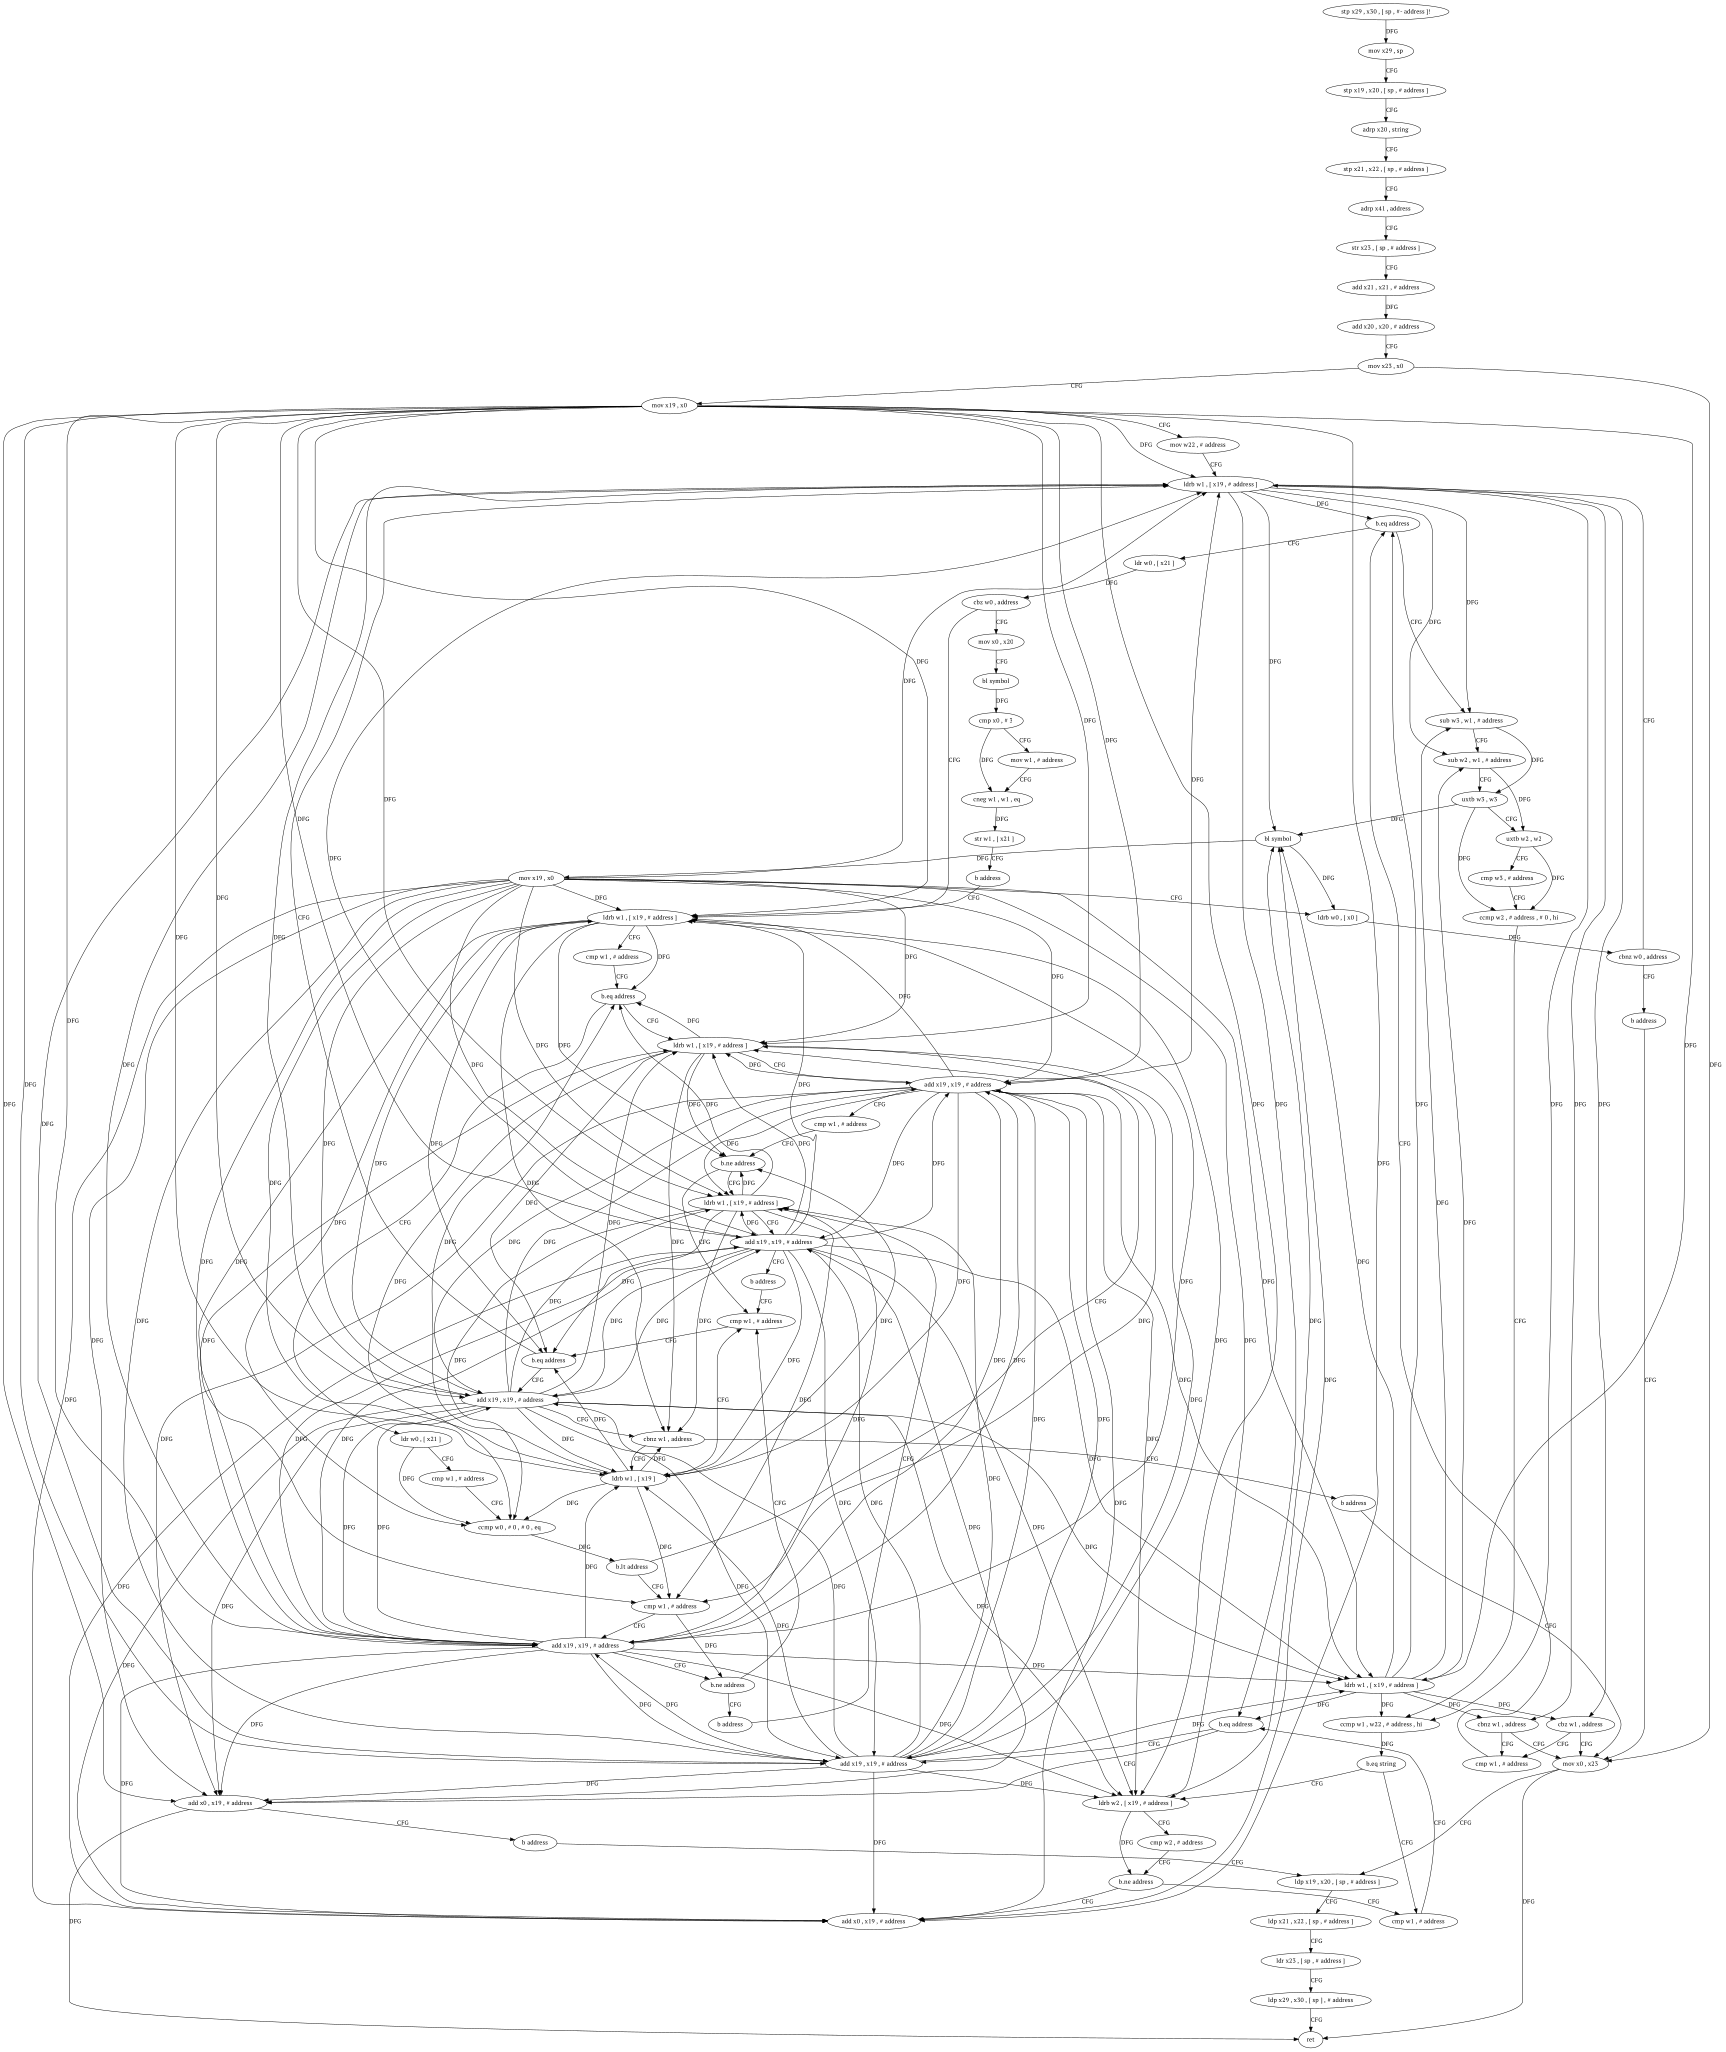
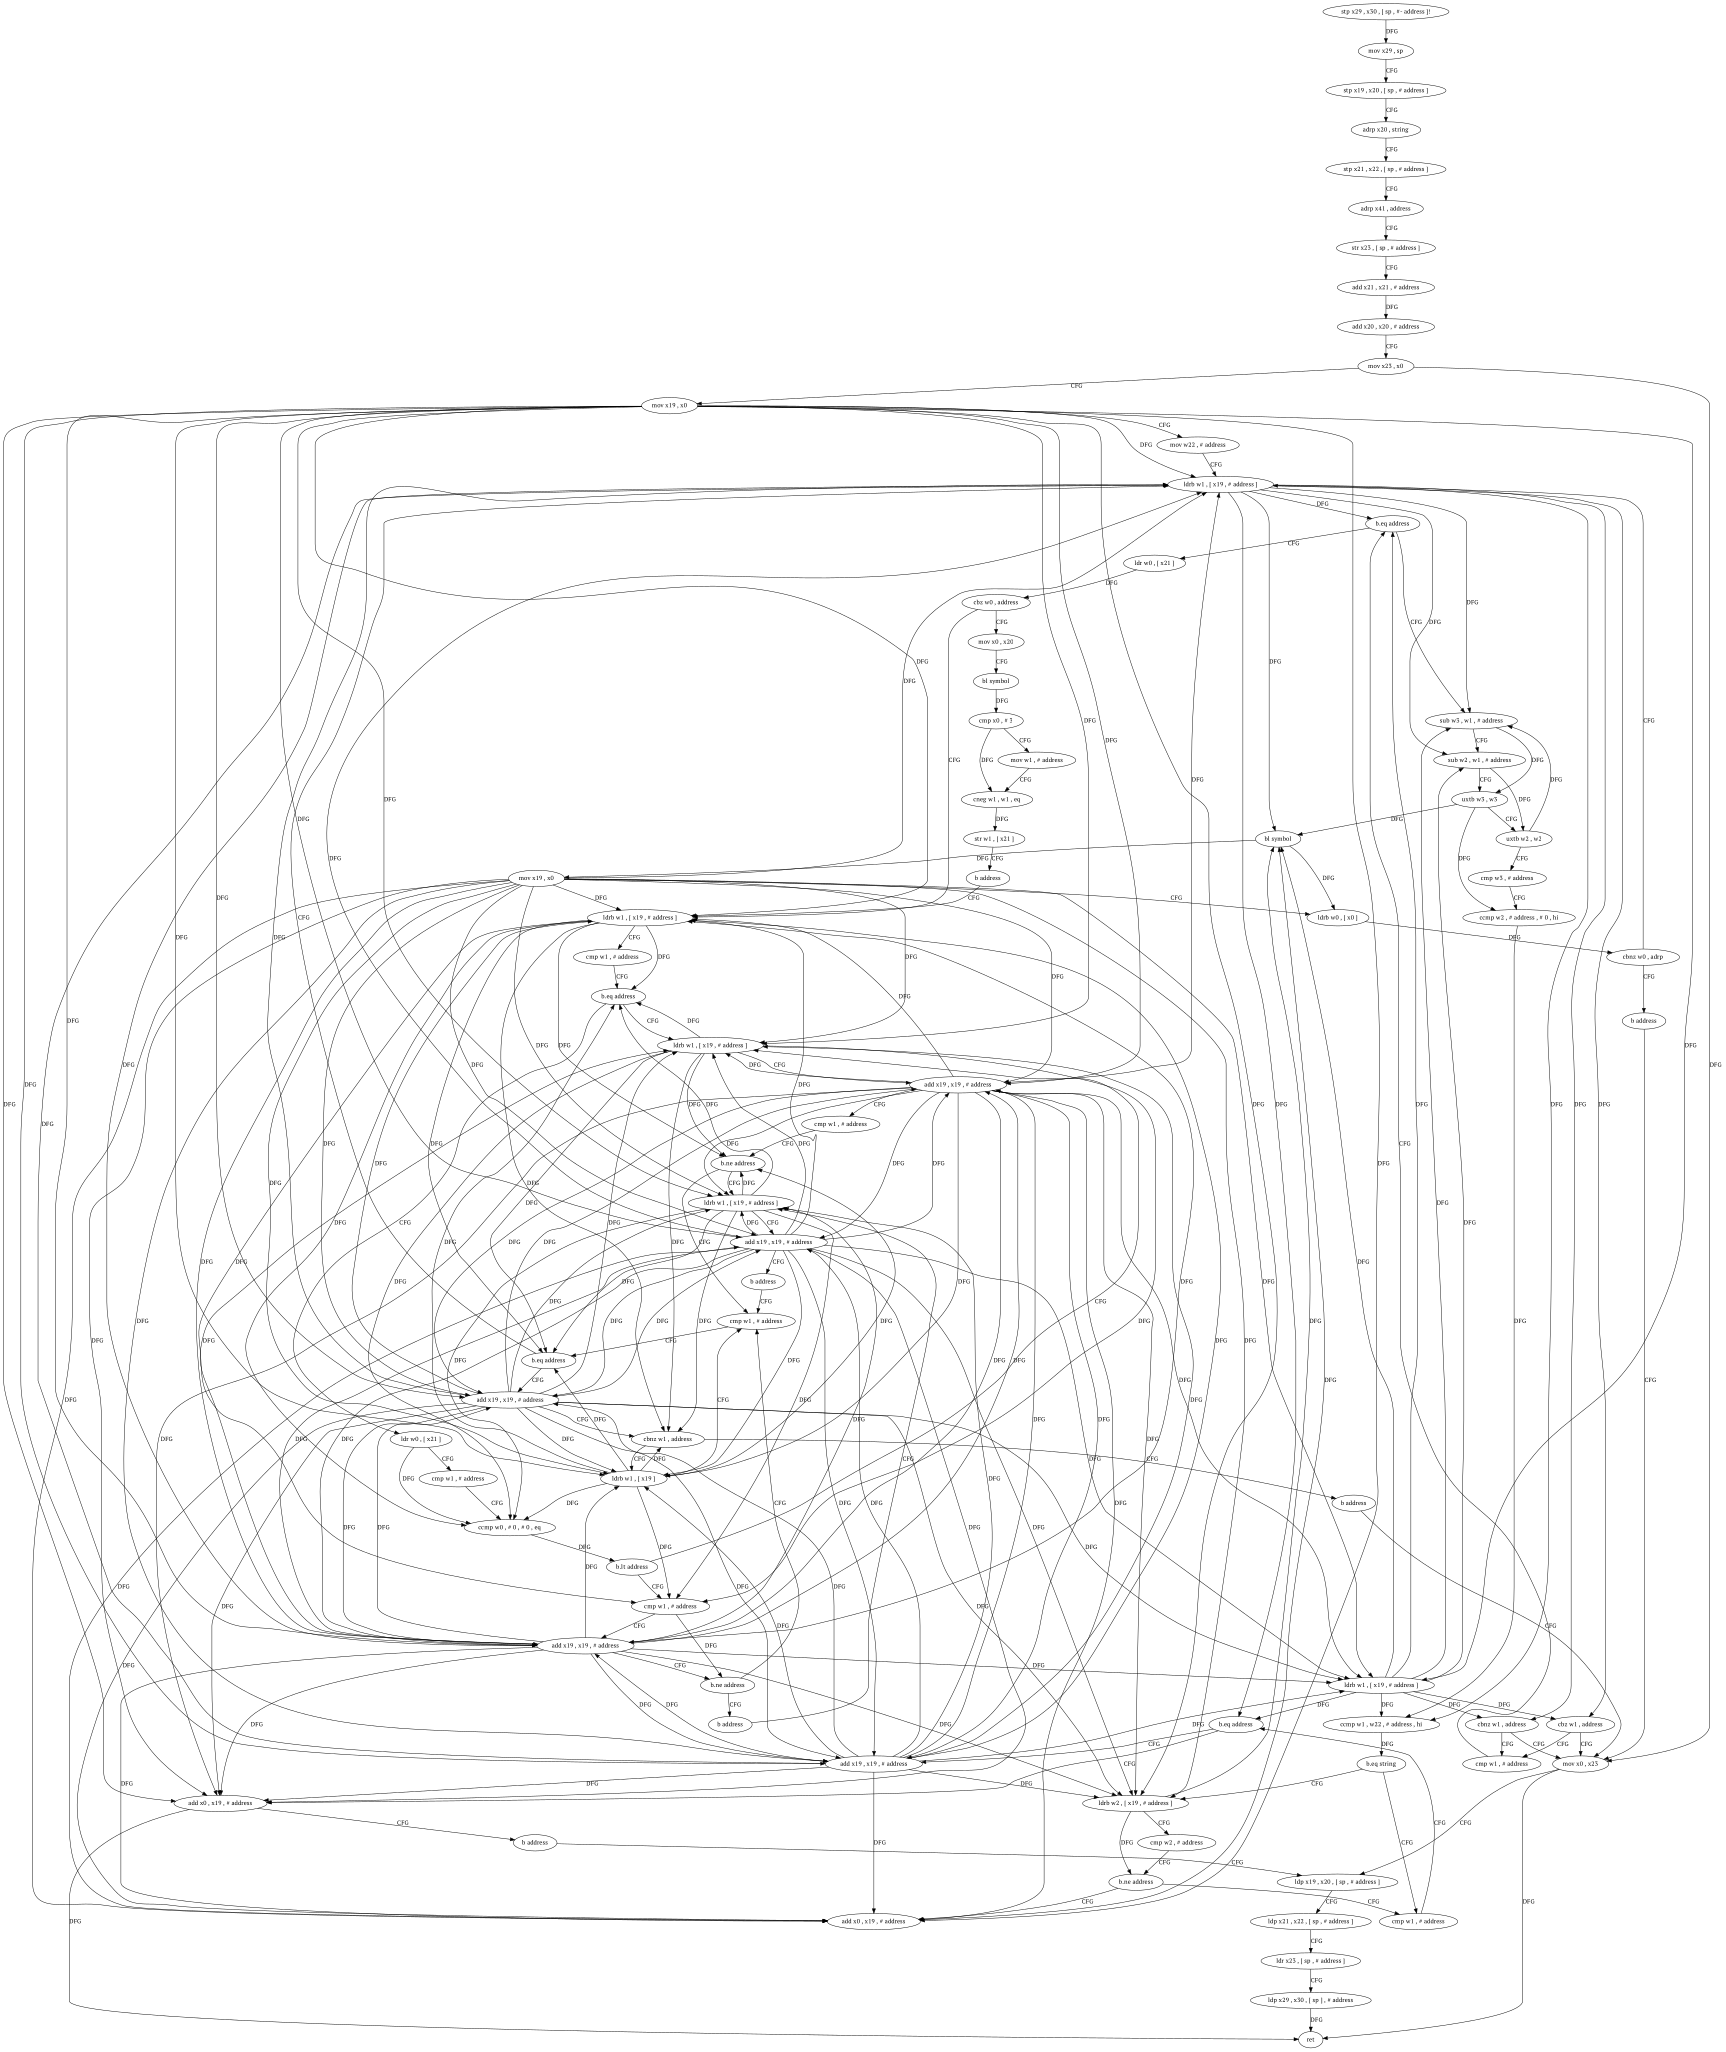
(1552, 877) -> (1551, 772)
(1643, 957) -> (1643, 957)
(1520, 1321) -> (1520, 1321)
(1317, 2020) -> (1317, 2020)
